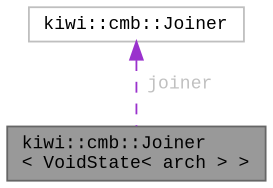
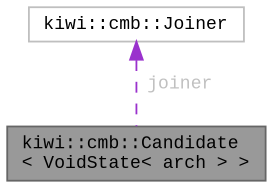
(136, 154) -> (136, 154)
